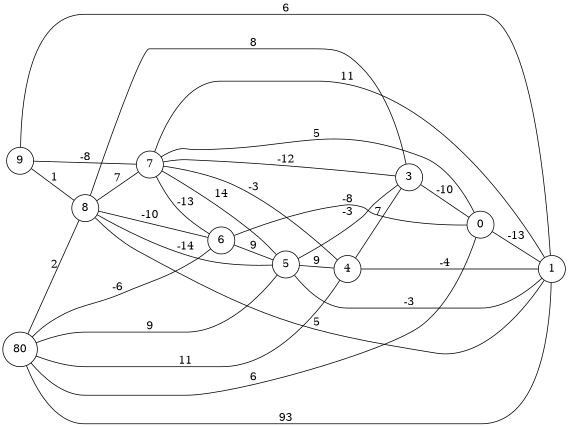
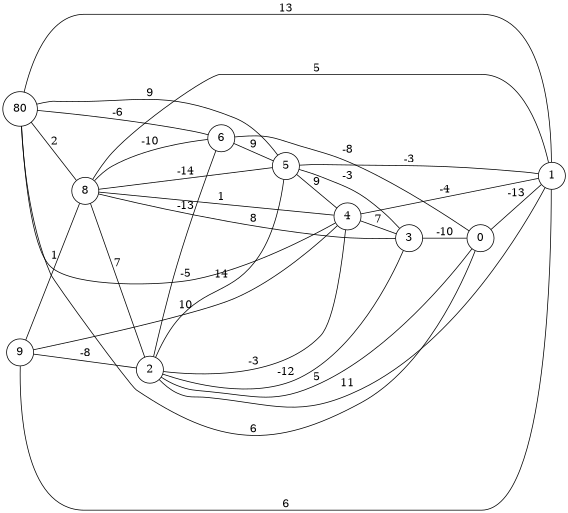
(150, 165) -> (150, 370)
none -> (216, 204)
none -> (196, 311)
(186, 361) -> (186, 274)
(286, 418) -> (286, 9)
